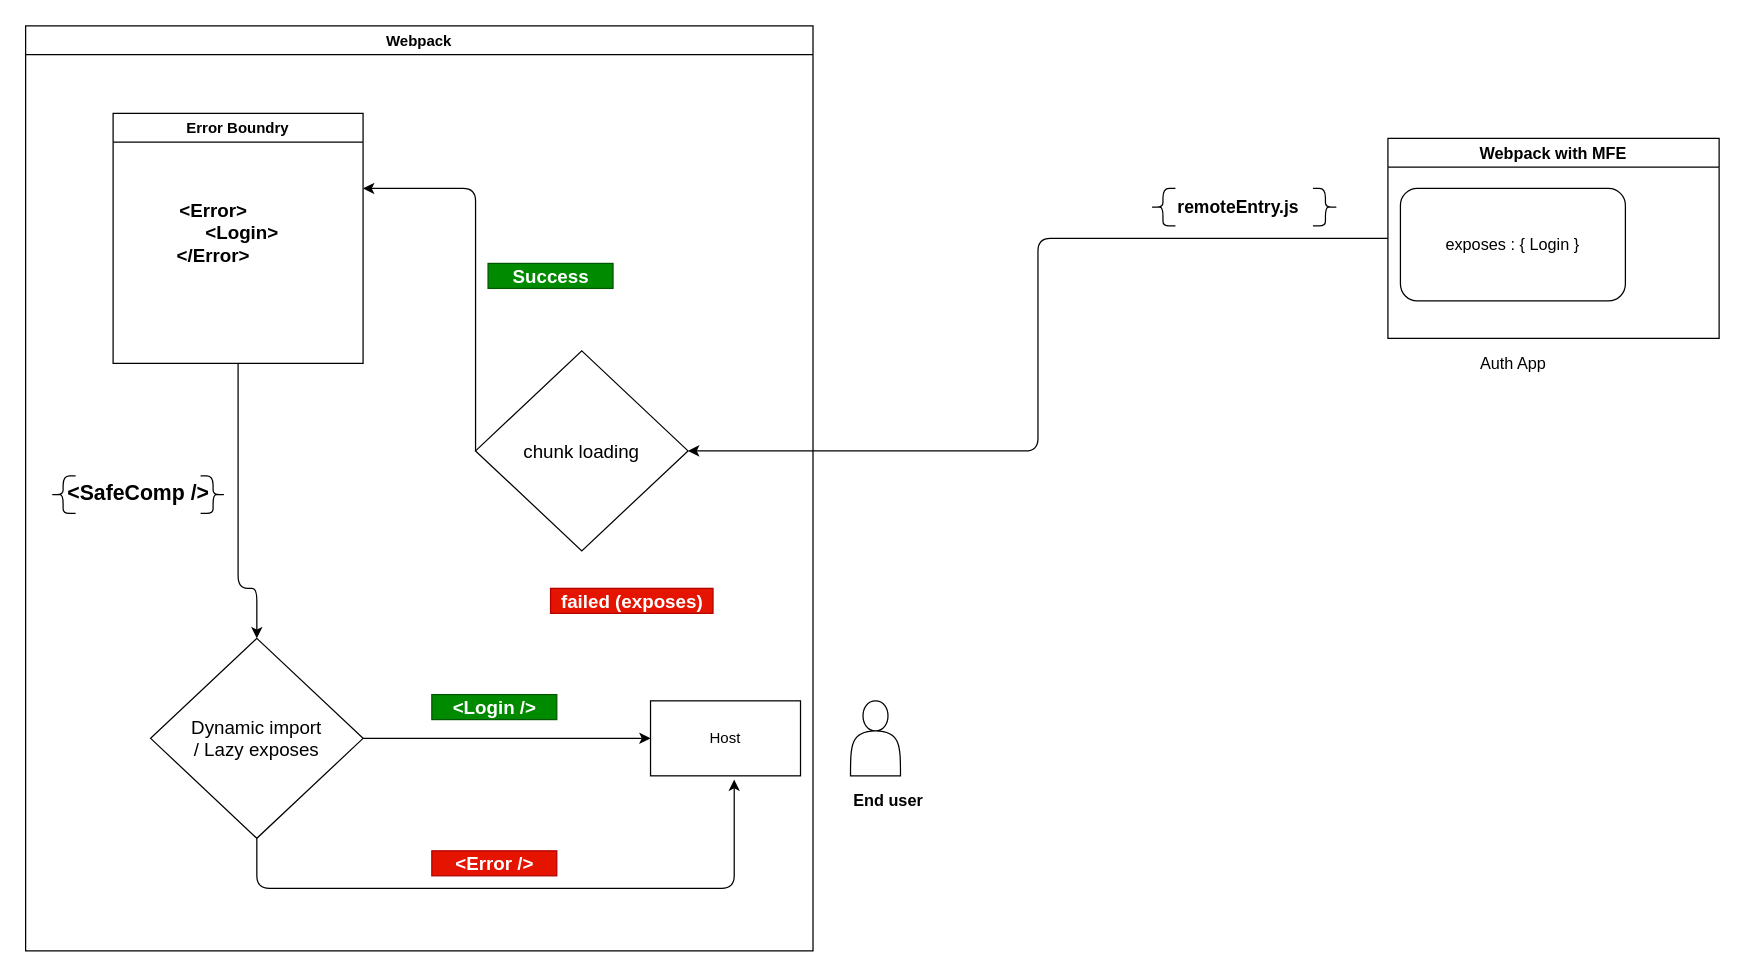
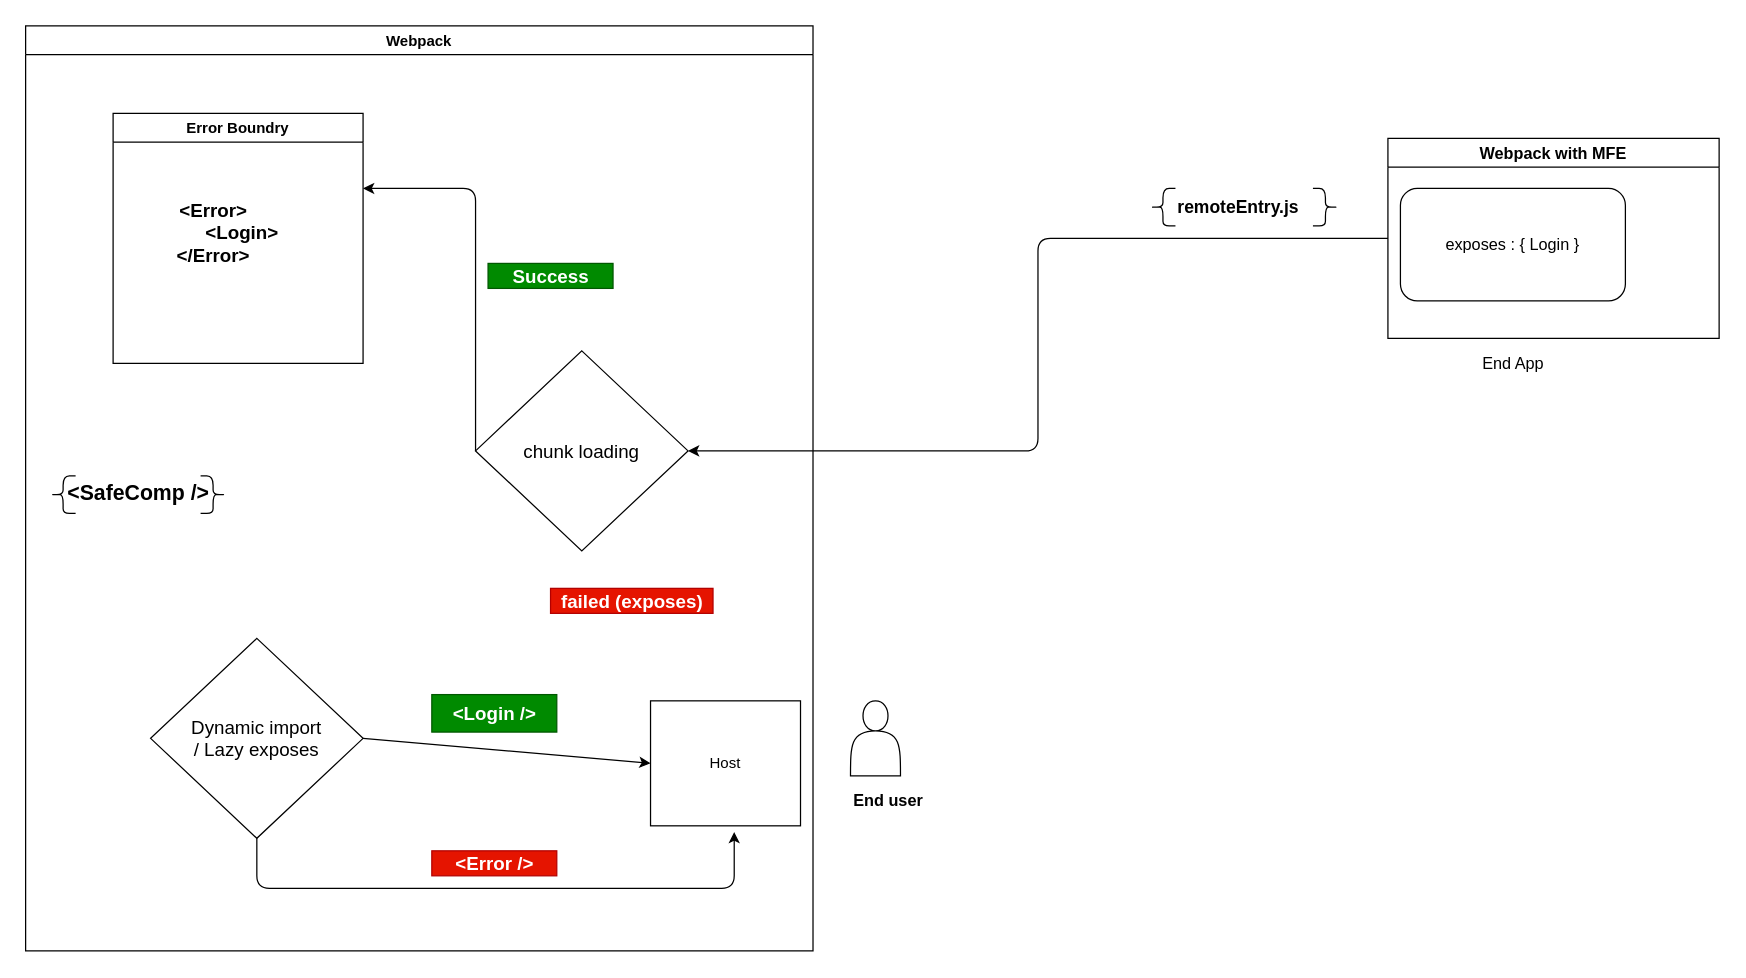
(1514, 363) -> (1514, 363)
(238, 499) -> none
(494, 707) -> (494, 713)
(726, 738) -> (726, 763)
